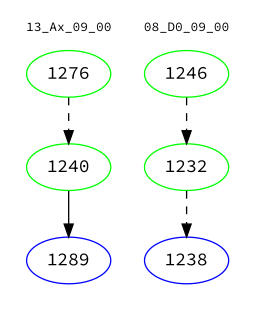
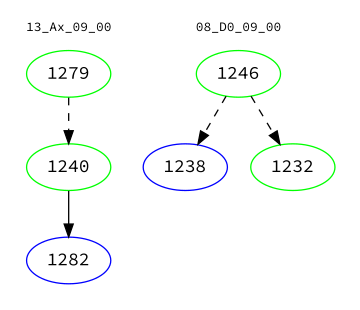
(69, 74) -> (69, 74)
(187, 207) -> (215, 115)
(69, 260) -> (69, 260)
